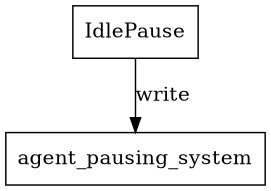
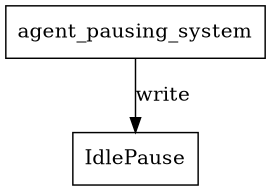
(135, 88) -> (135, 88)
